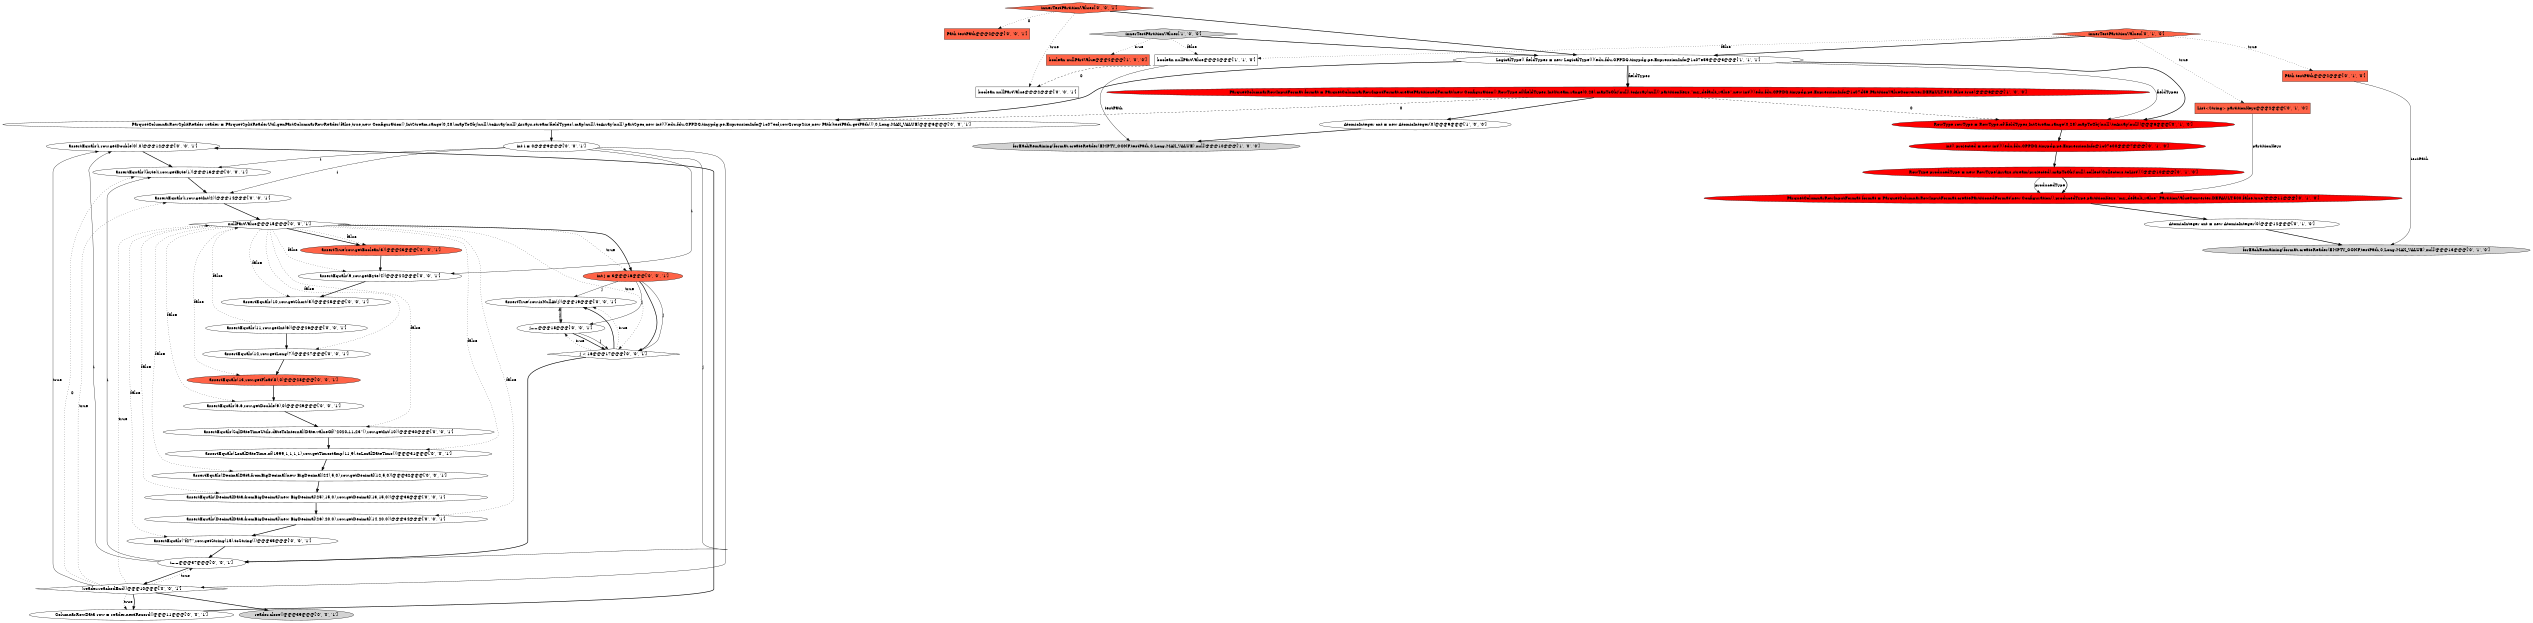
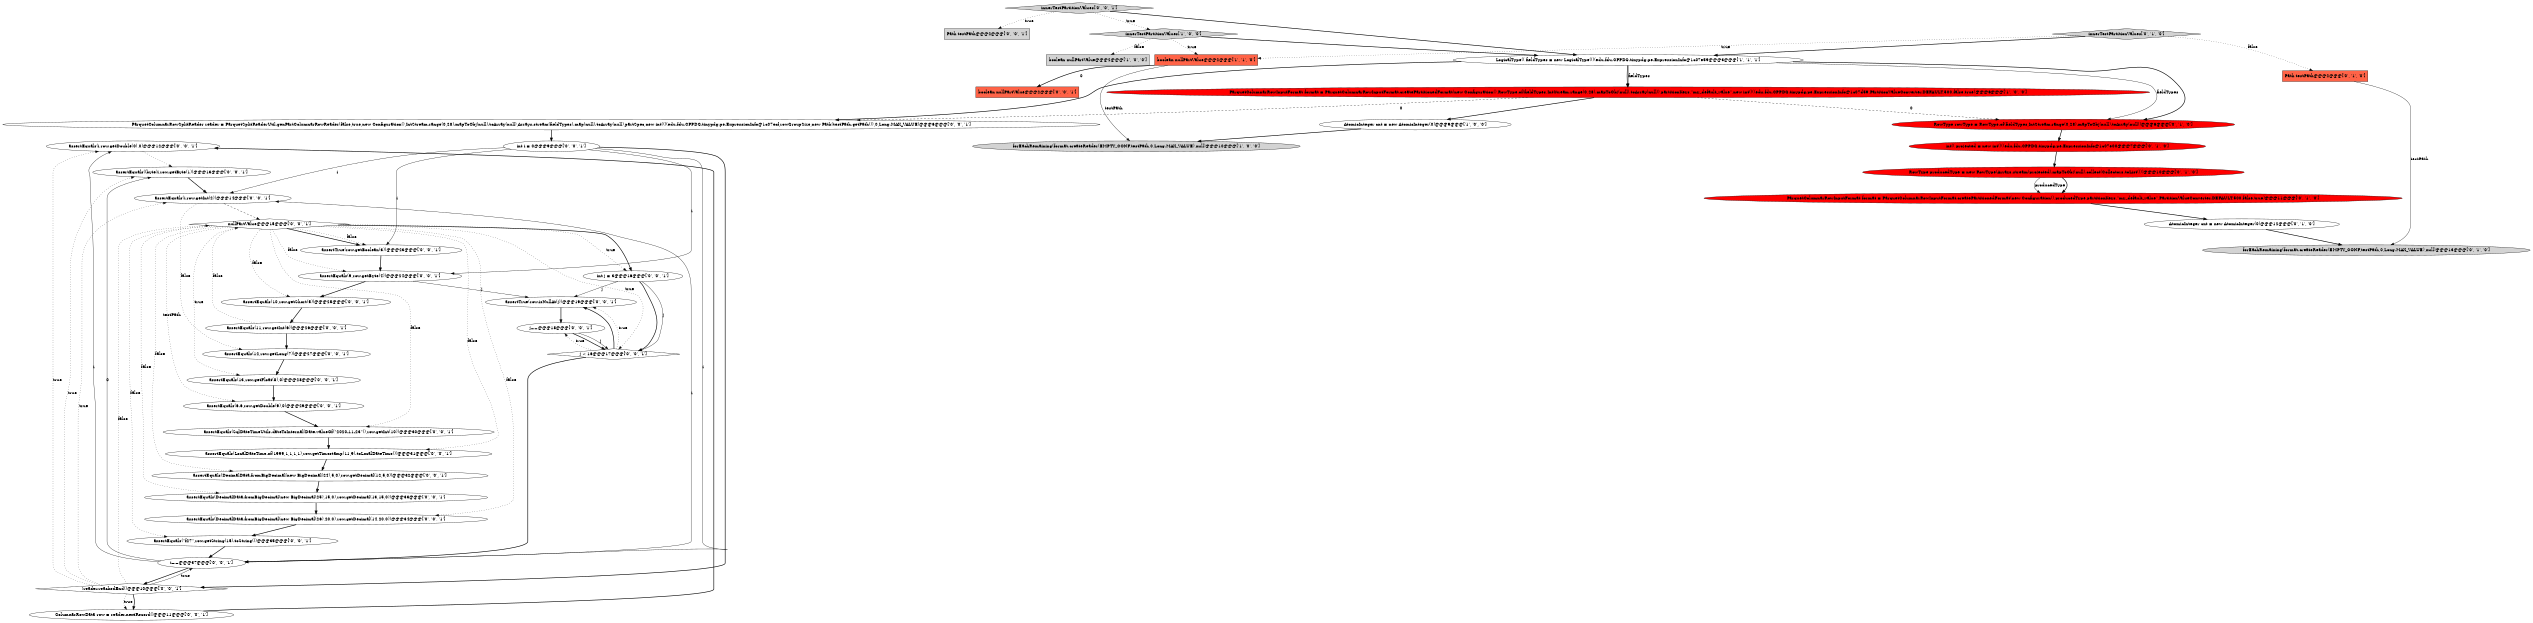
(1079, 8) -> (1079, 8)
(1029, 21) -> (1029, 21)
(987, 34) -> (987, 34)
(2127, 34) -> (2127, 34)
(1049, 46) -> (1120, 21)
(1139, 47) -> (1139, 47)
(1192, 47) -> (1192, 47)
(1726, 47) -> (1726, 47)
(2253, 47) -> (2253, 47)
(1098, 60) -> (1098, 60)
(1206, 60) -> (1206, 60)
(1096, 68) -> (1096, 68)
(1027, 92) -> (1027, 92)
(2253, 108) -> none
(363, 154) -> (416, 162)
(156, 159) -> (156, 159)
(240, 211) -> (240, 211)
(381, 250) -> (381, 250)
(633, 276) -> (633, 276)
(362, 293) -> (181, 288)
(199, 302) -> (199, 302)
none -> (297, 314)
(630, 314) -> none
(172, 315) -> (172, 315)
(559, 317) -> (472, 289)
(703, 367) -> (703, 367)
(53, 368) -> (53, 368)
(108, 380) -> (108, 380)
(274, 380) -> (274, 380)
(73, 393) -> (73, 393)
none -> (691, 418)
(123, 419) -> (123, 419)
(725, 560) -> (725, 560)
(170, 578) -> (170, 578)
(296, 615) -> none
